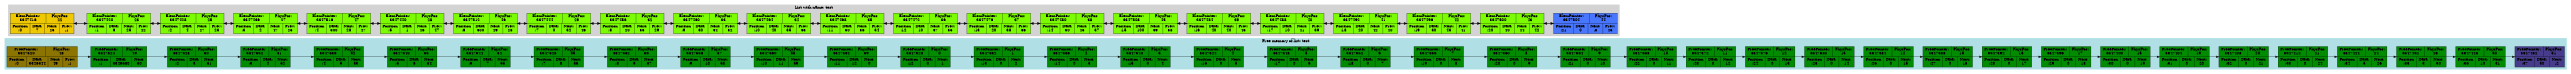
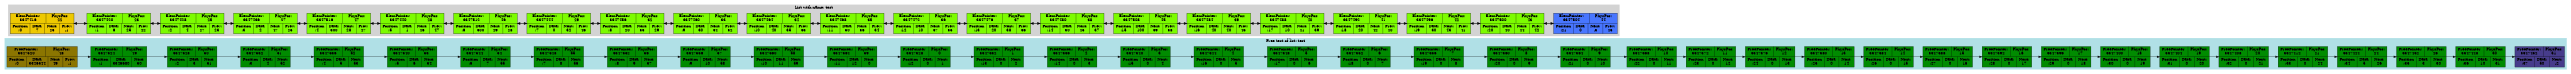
(1286, 41) -> (1286, 41)
